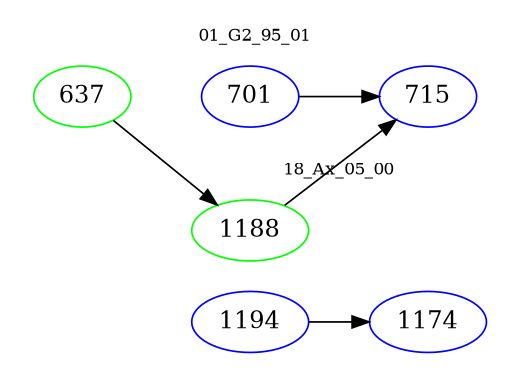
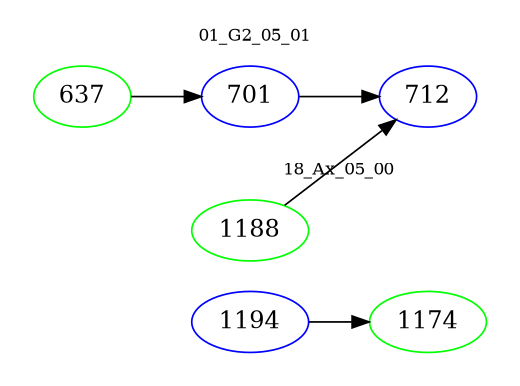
(255, 36) -> (255, 36)
(428, 97) -> (428, 97)
(159, 157) -> (158, 97)
(428, 322) -> (428, 322)
